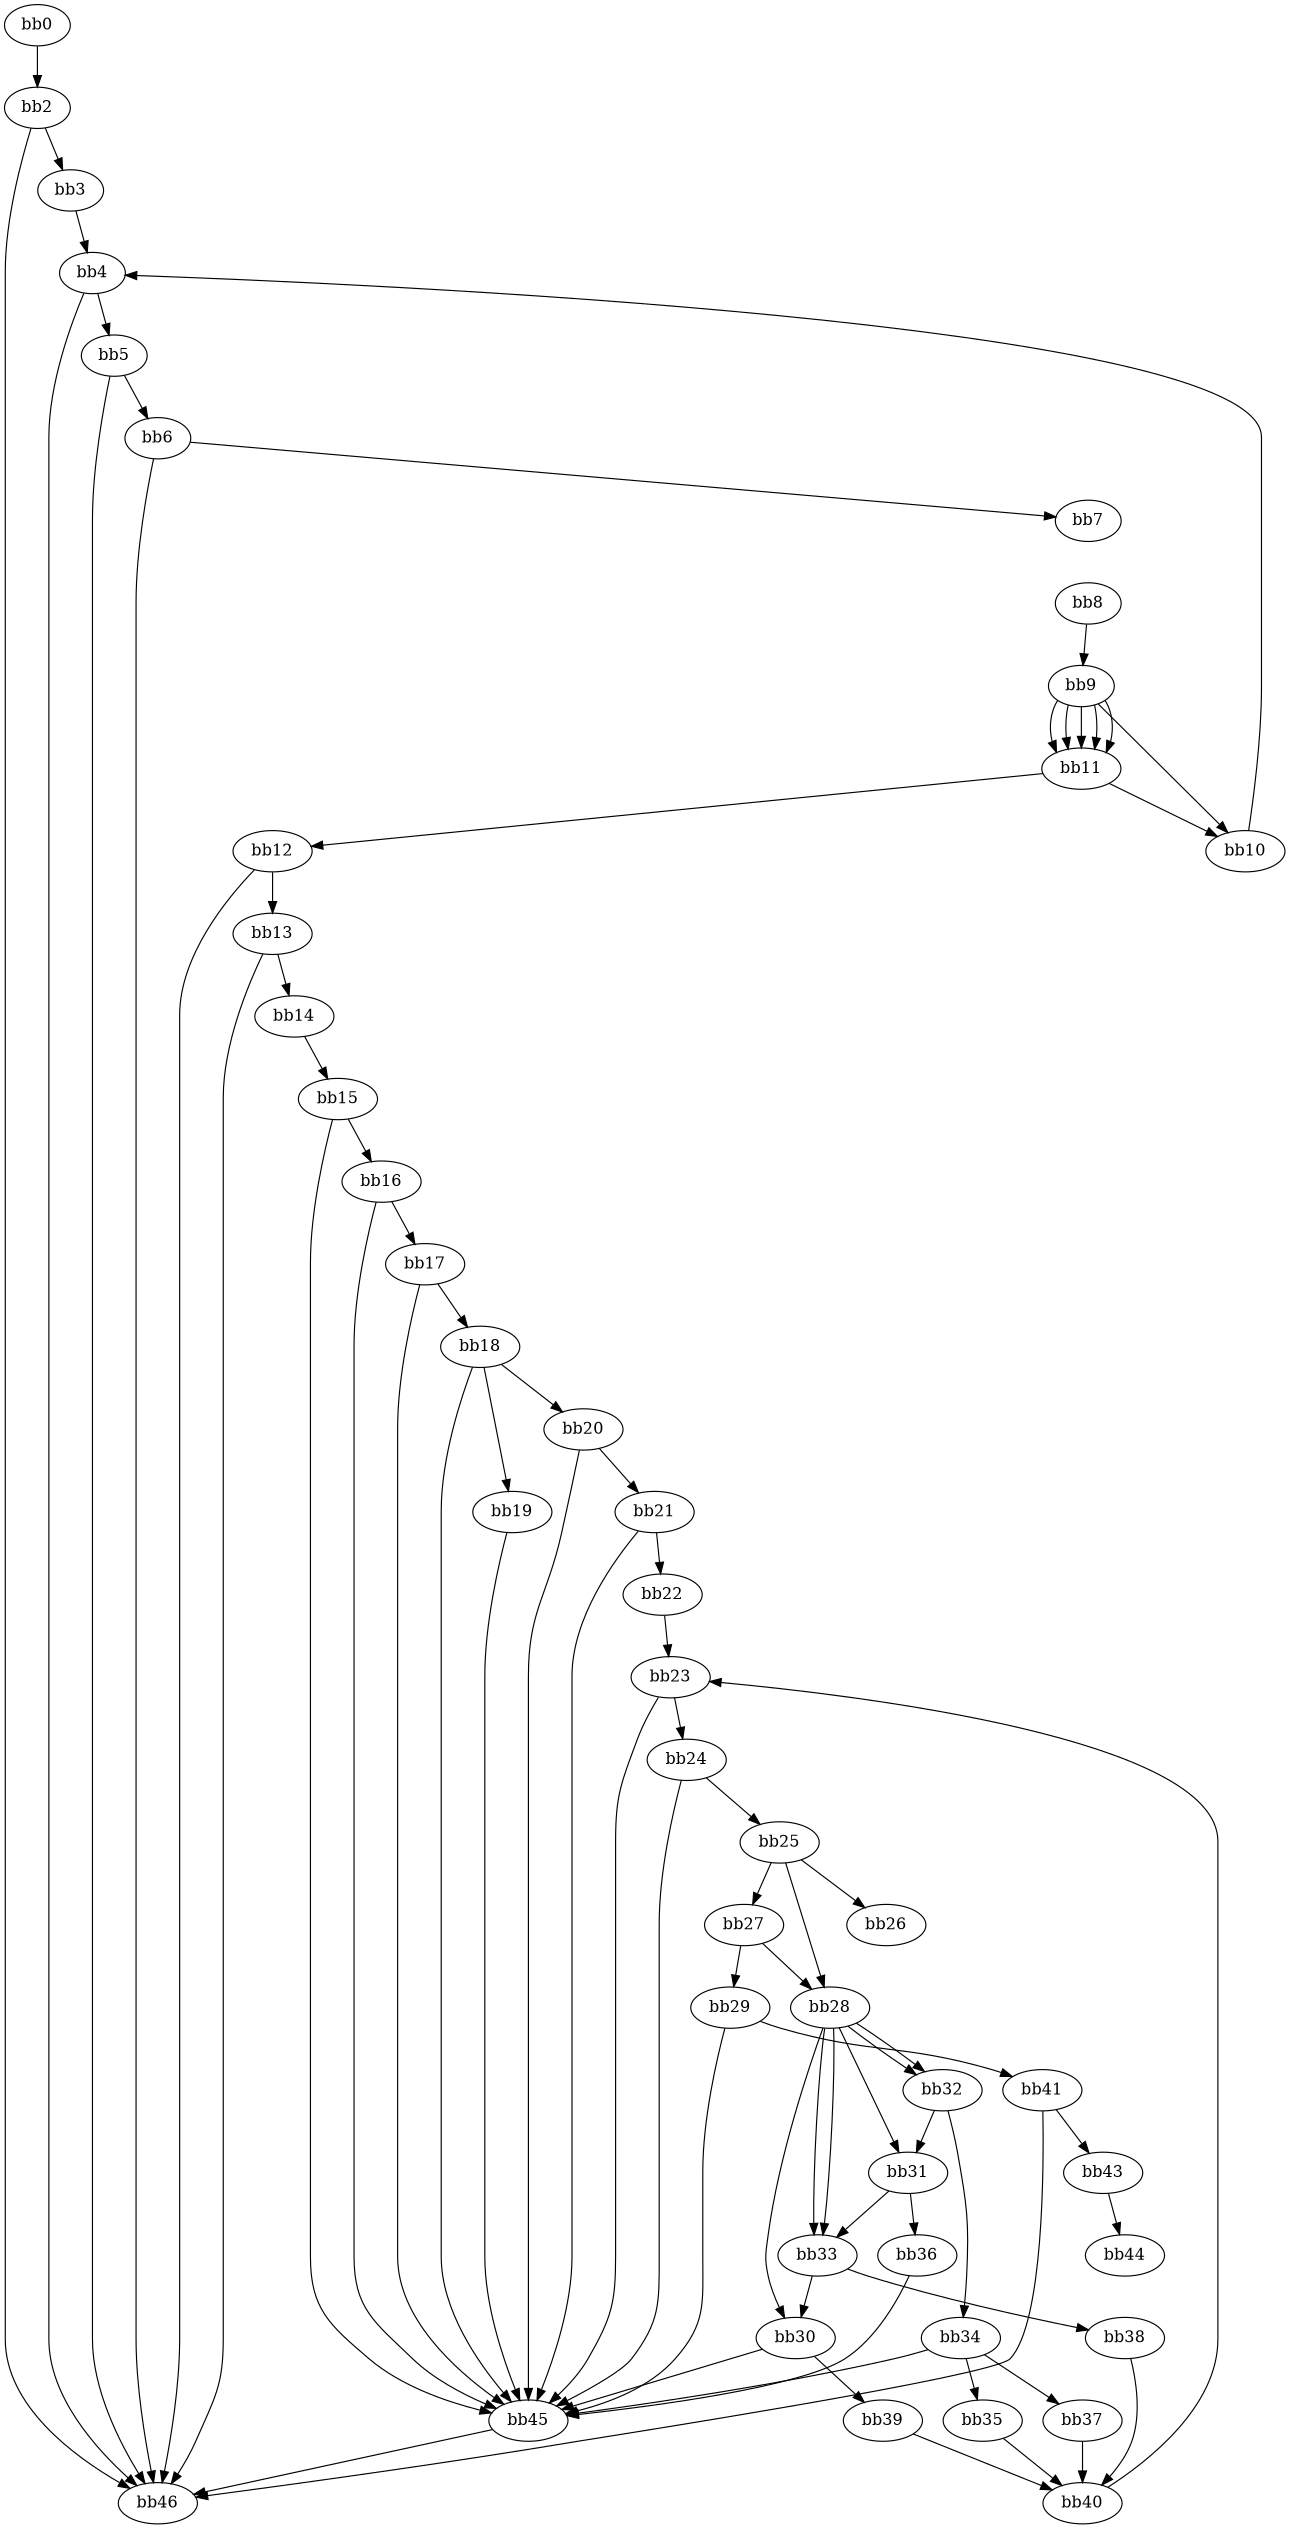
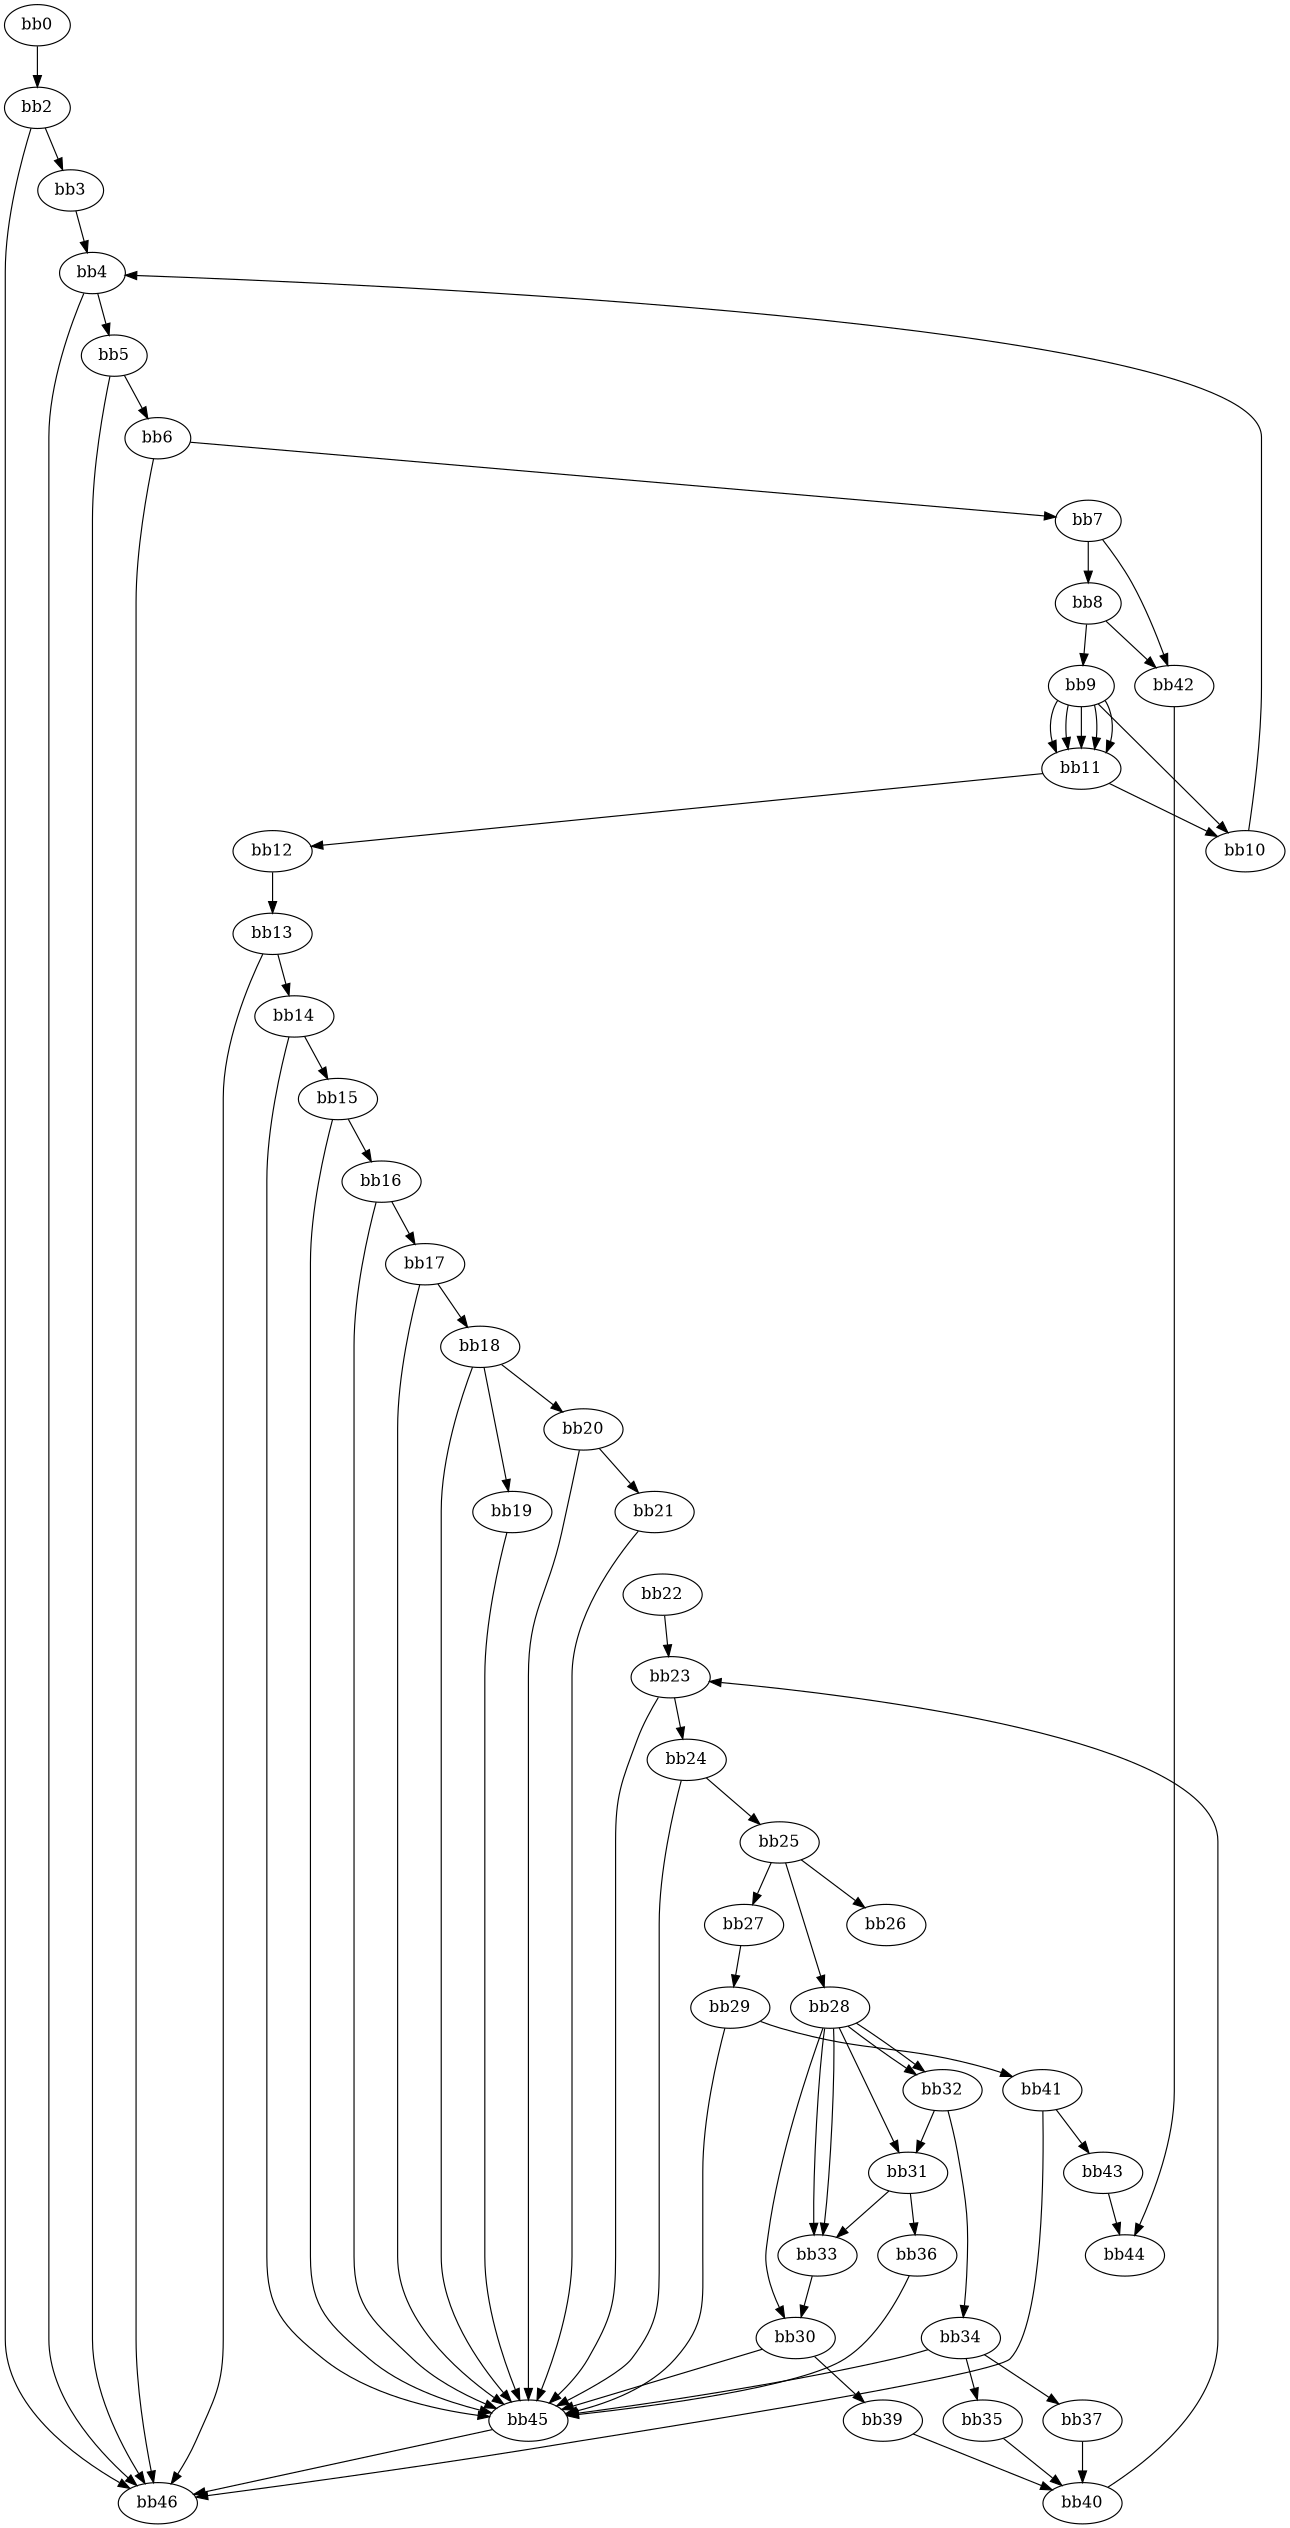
none -> (1088, 557)
none -> (1174, 686)
(658, 1548) -> none
(180, 1660) -> none
none -> (267, 1790)
(783, 1962) -> none
(1125, 2338) -> none
